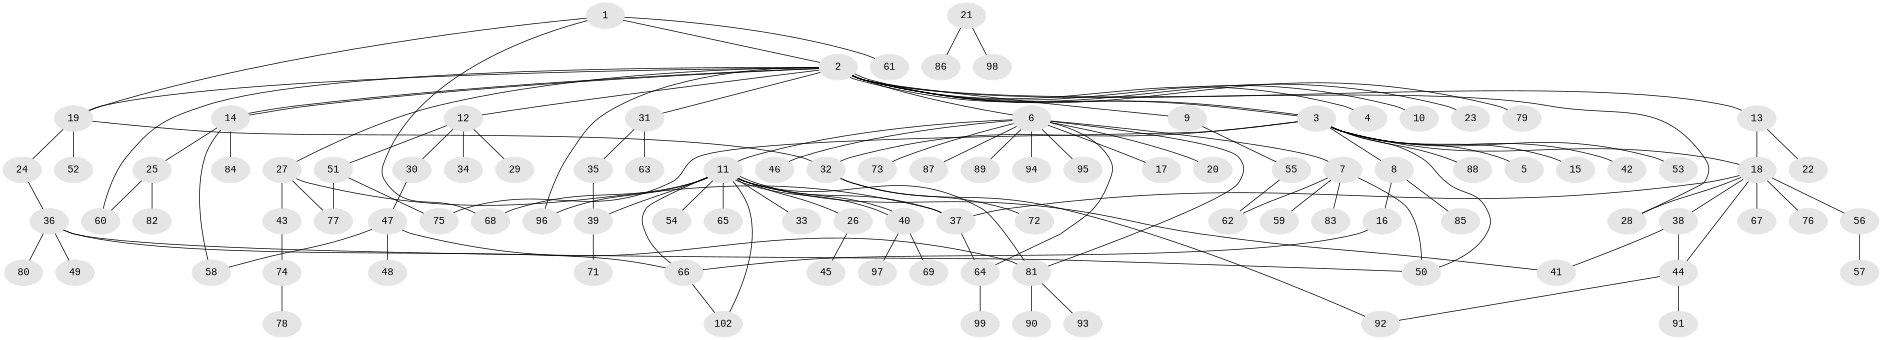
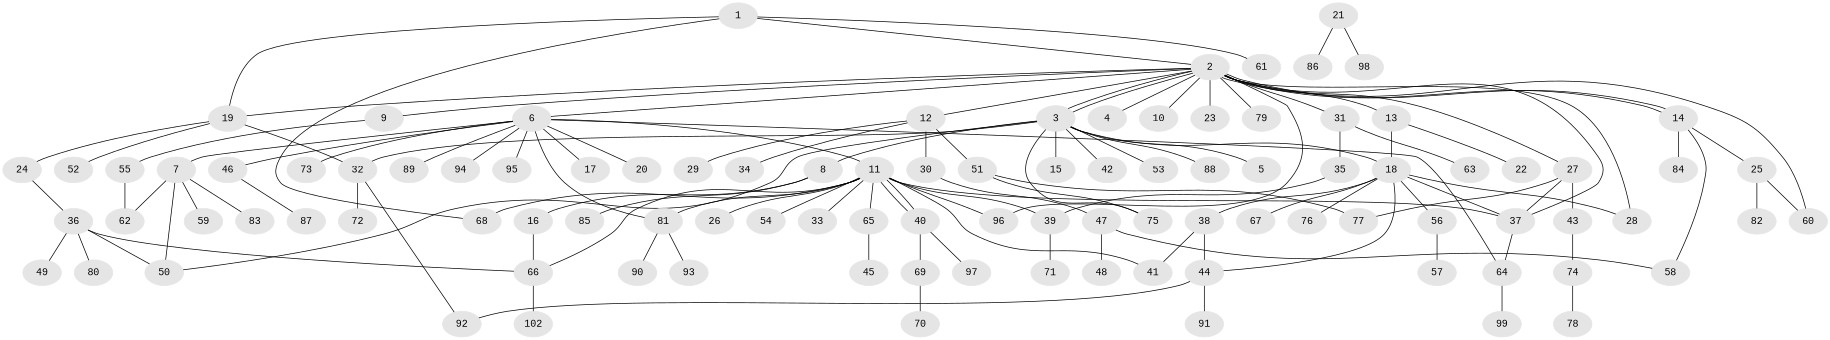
none -> (1534, 100)
(980, 144) -> (267, 196)
(710, 247) -> none
(840, 247) -> (869, 247)
(751, 250) -> none
none -> (920, 324)
